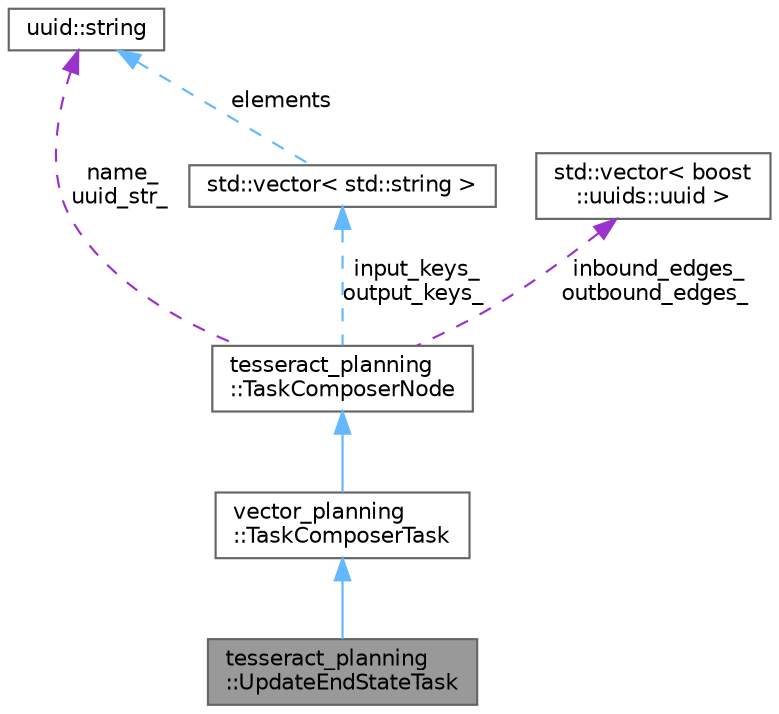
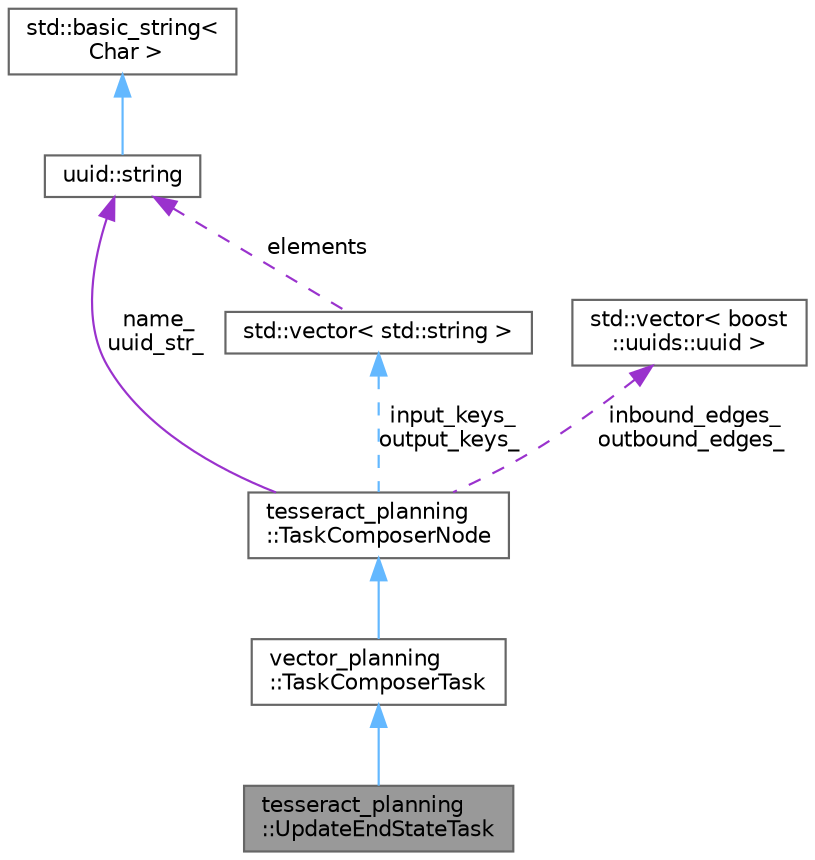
none -> (123, 42)
(224, 113) -> (260, 260)
(89, 245) -> (125, 391)
